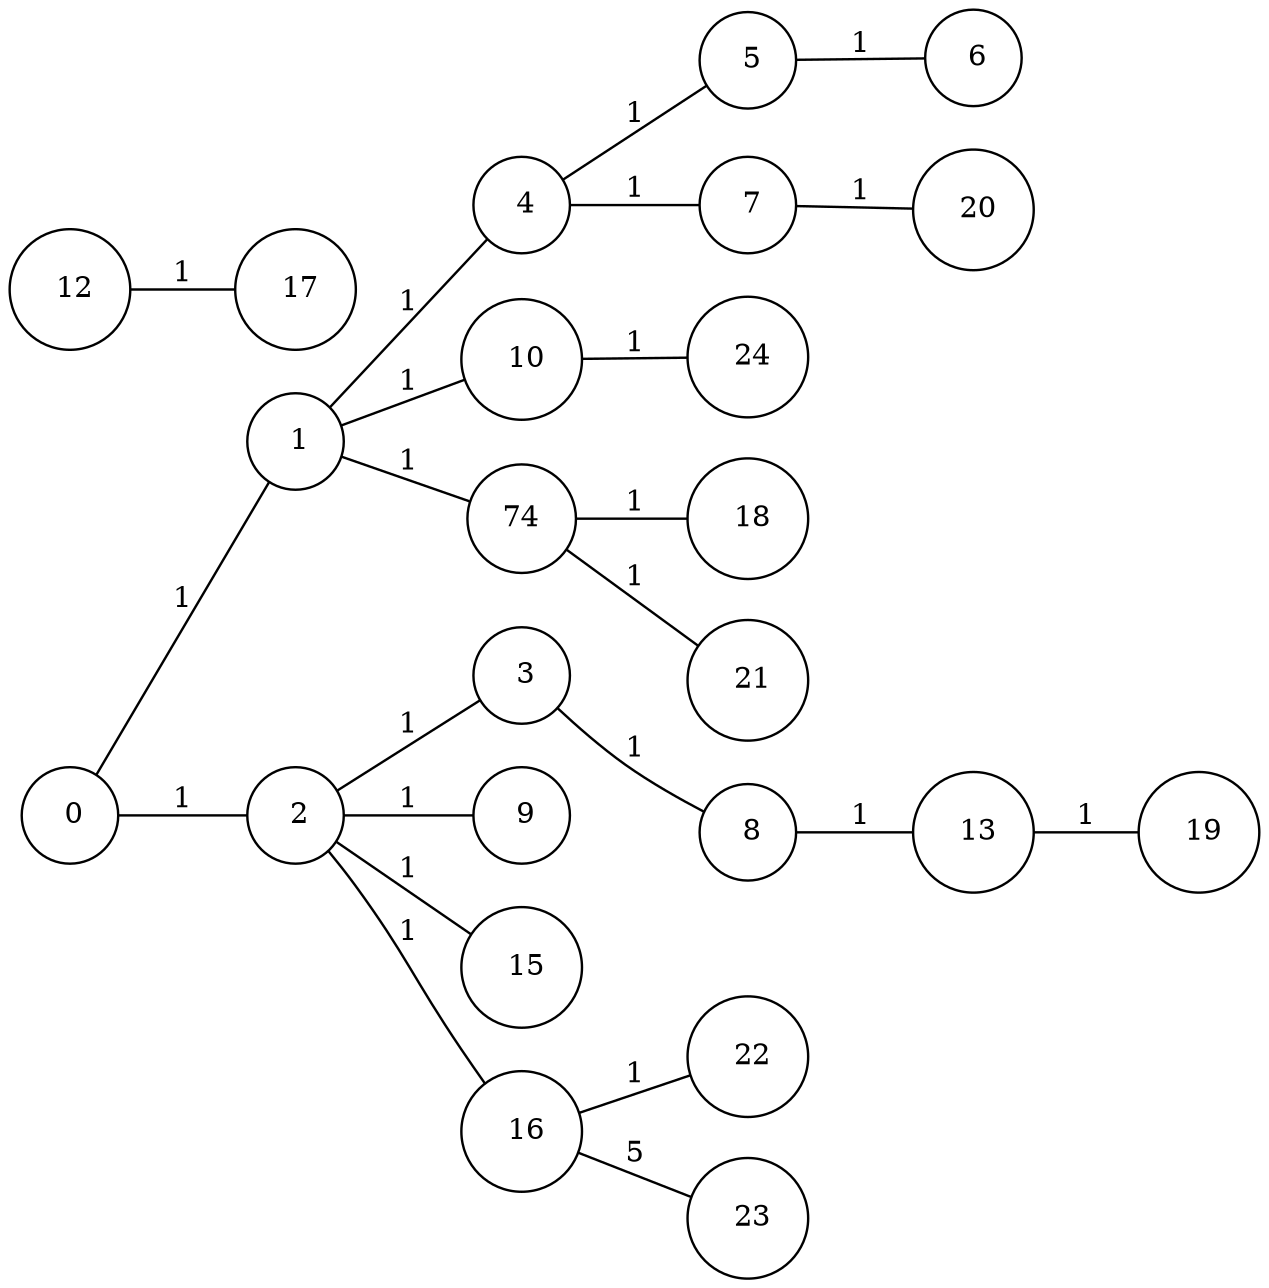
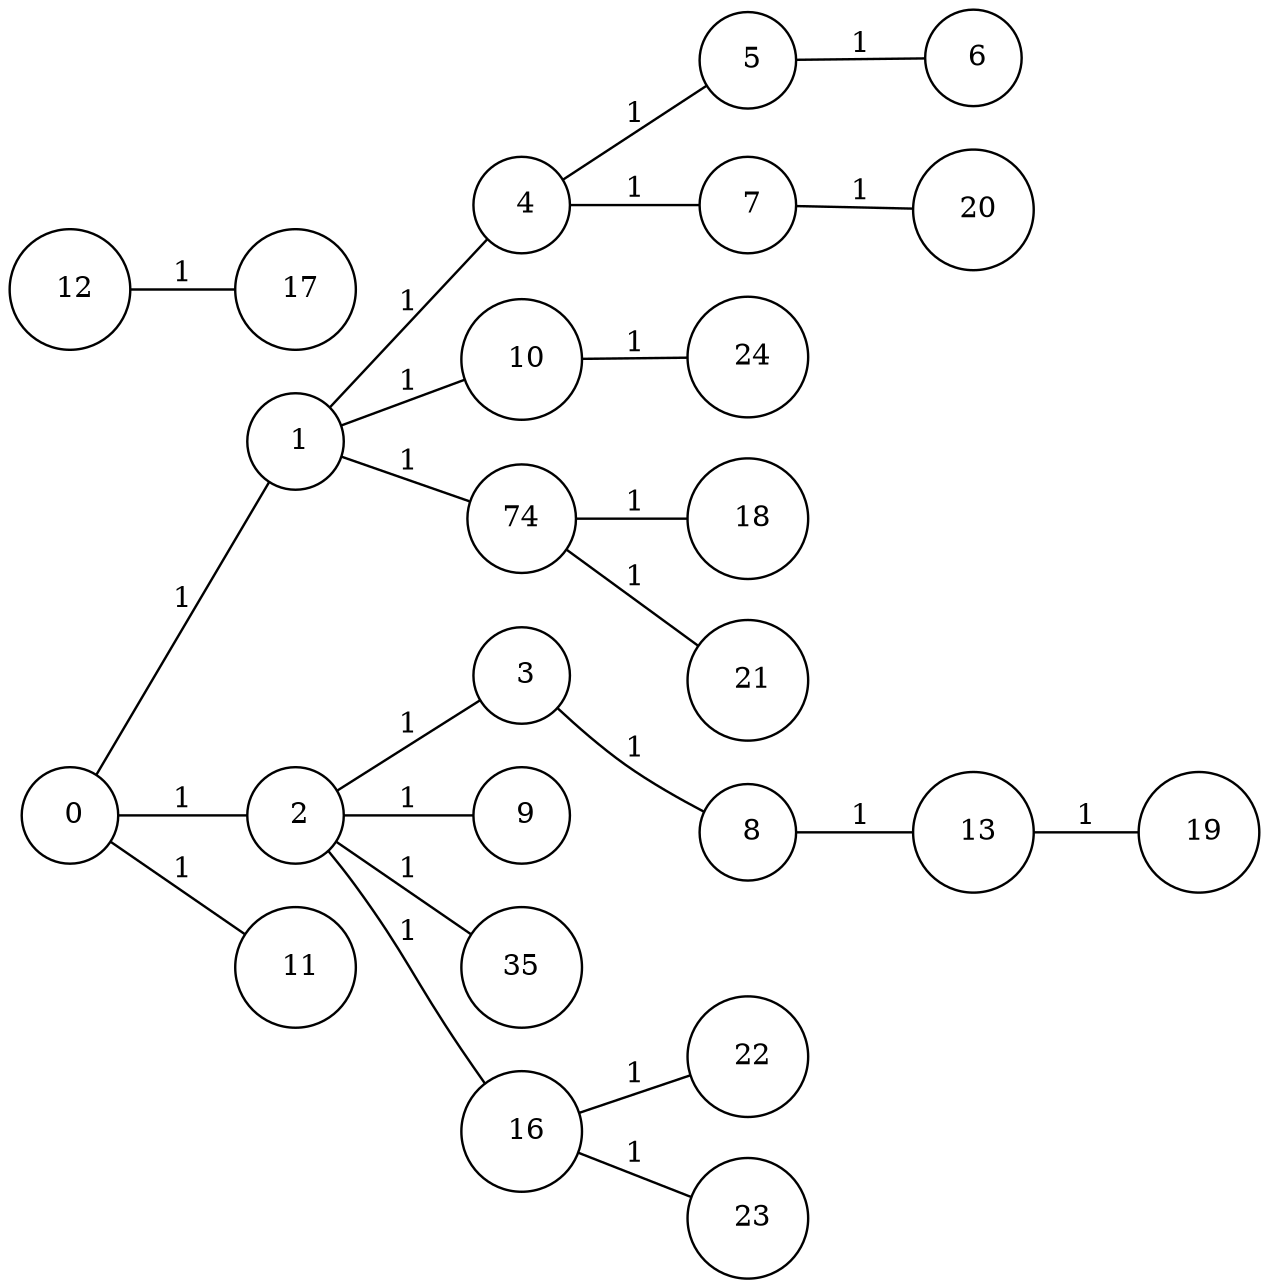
none -> (296, 967)
(522, 967) -> (522, 967)
(635, 1154) -> (635, 1154)
